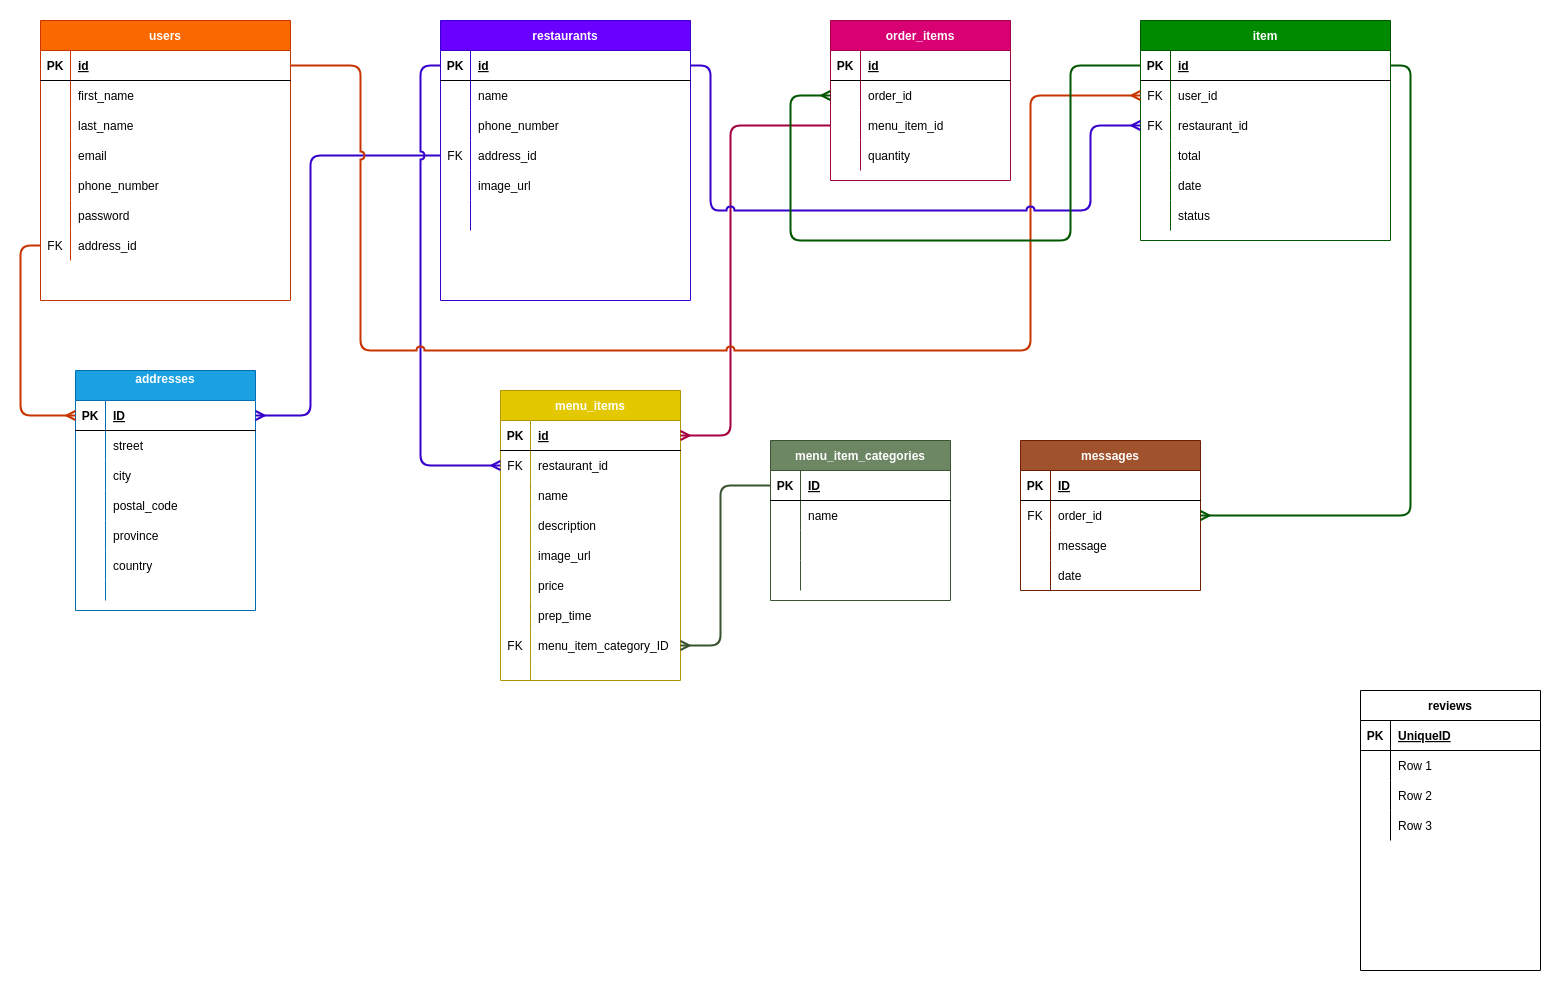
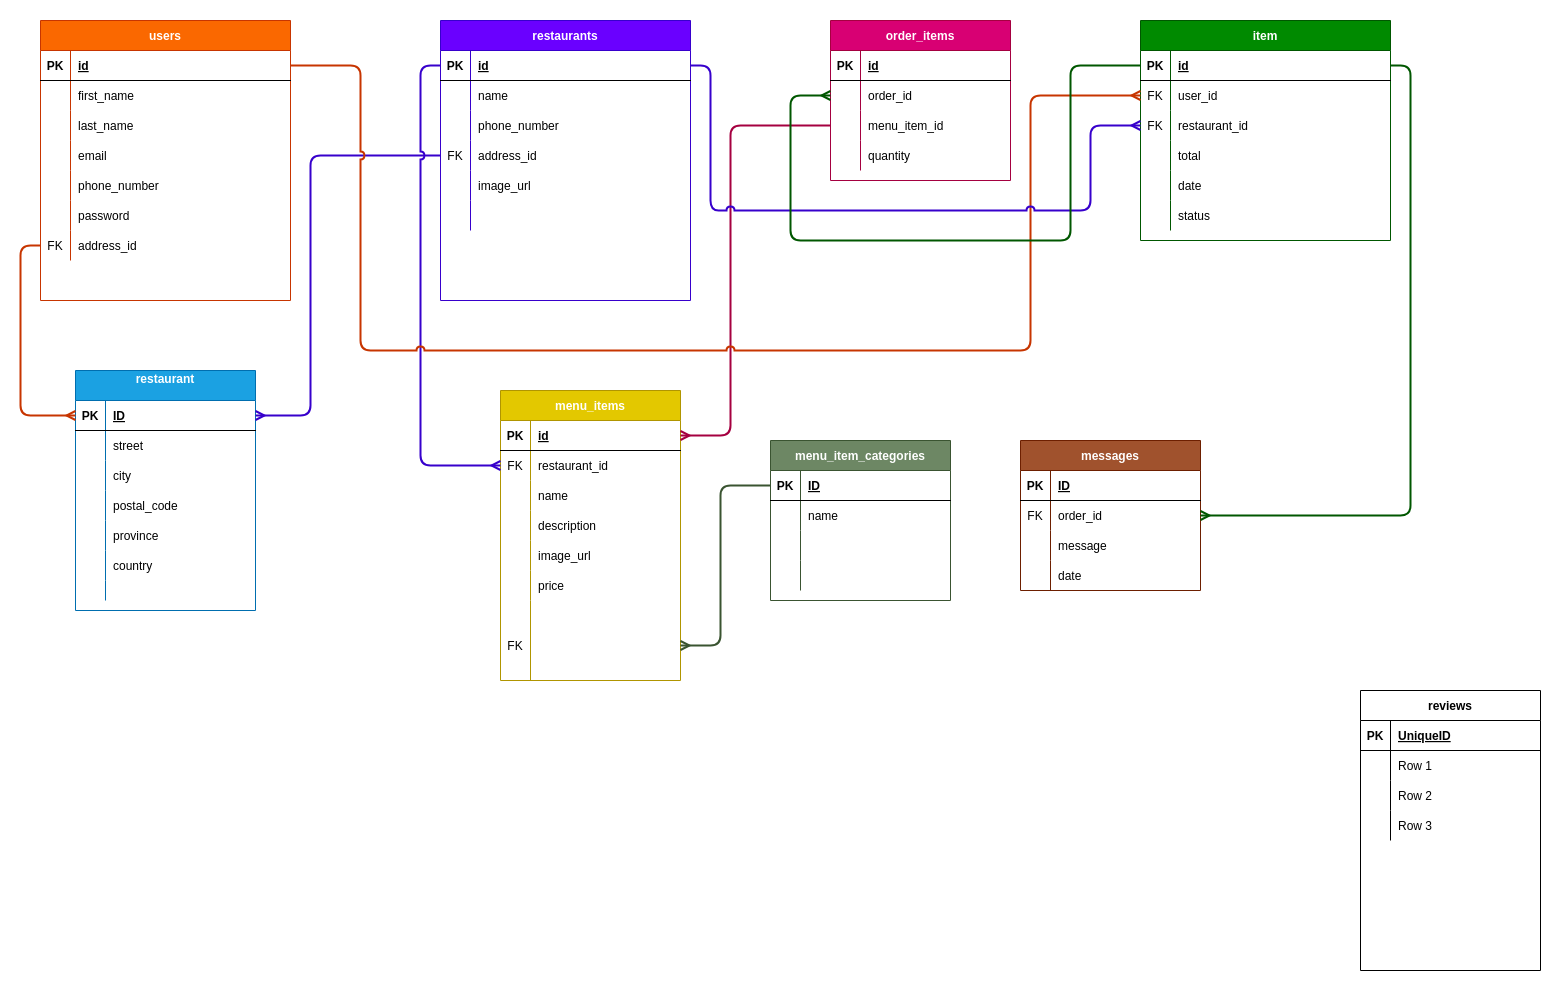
(165, 379) -> (165, 379)
(606, 616) -> none
(606, 646) -> none
